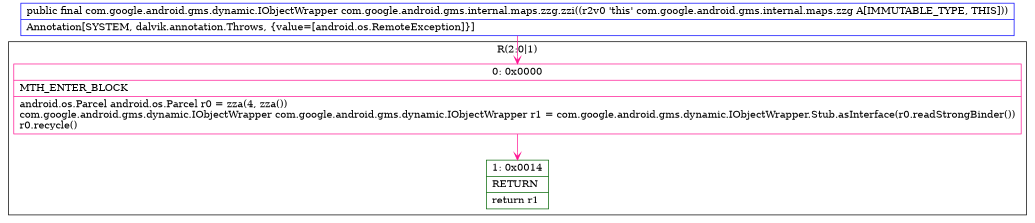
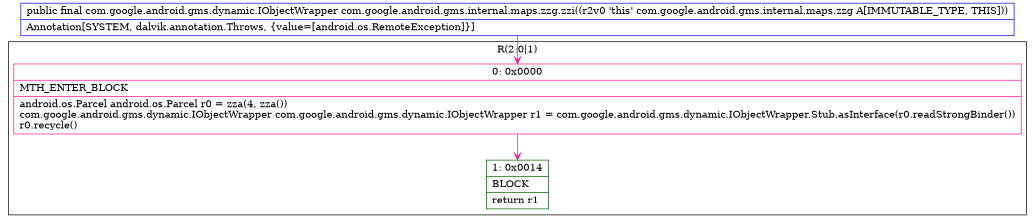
(515, 184) -> (510, 184)
